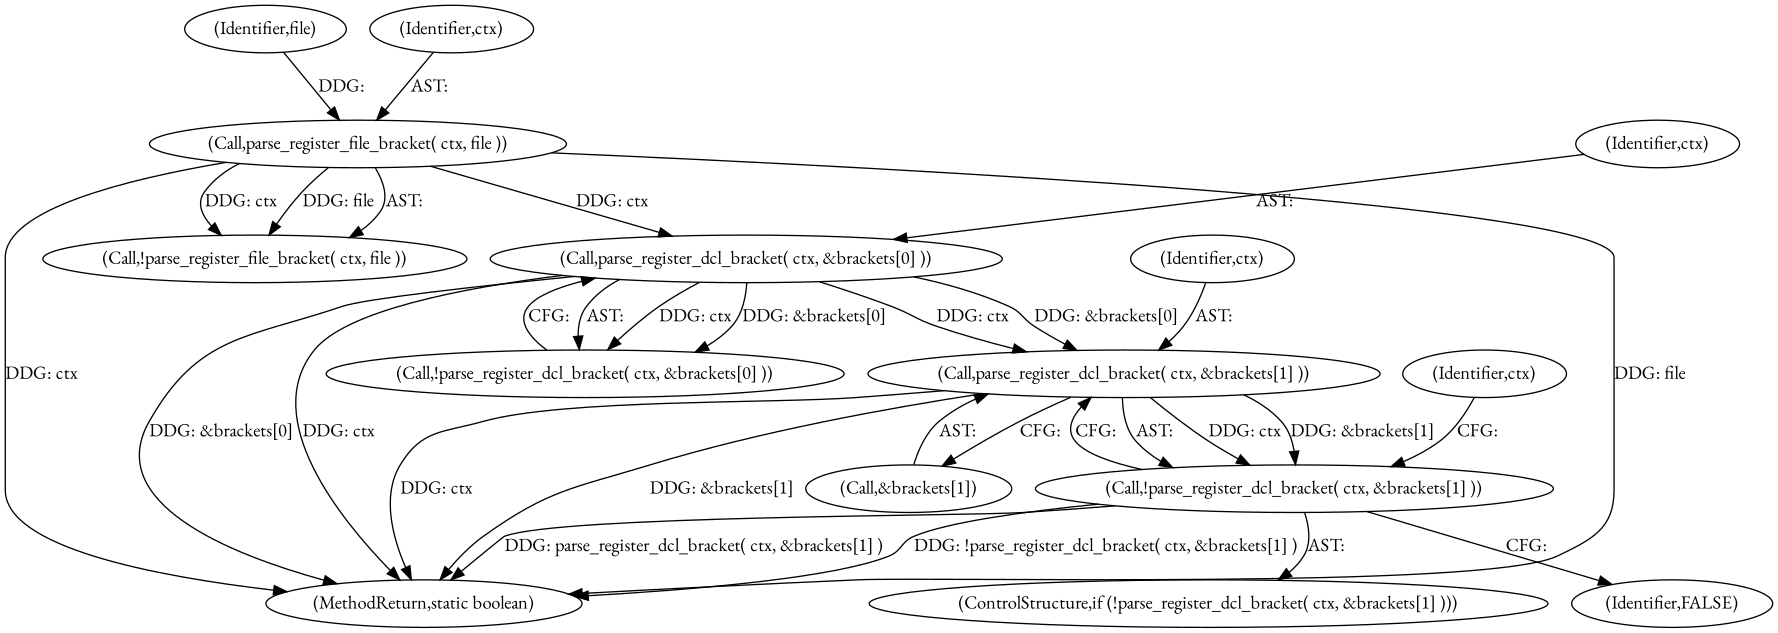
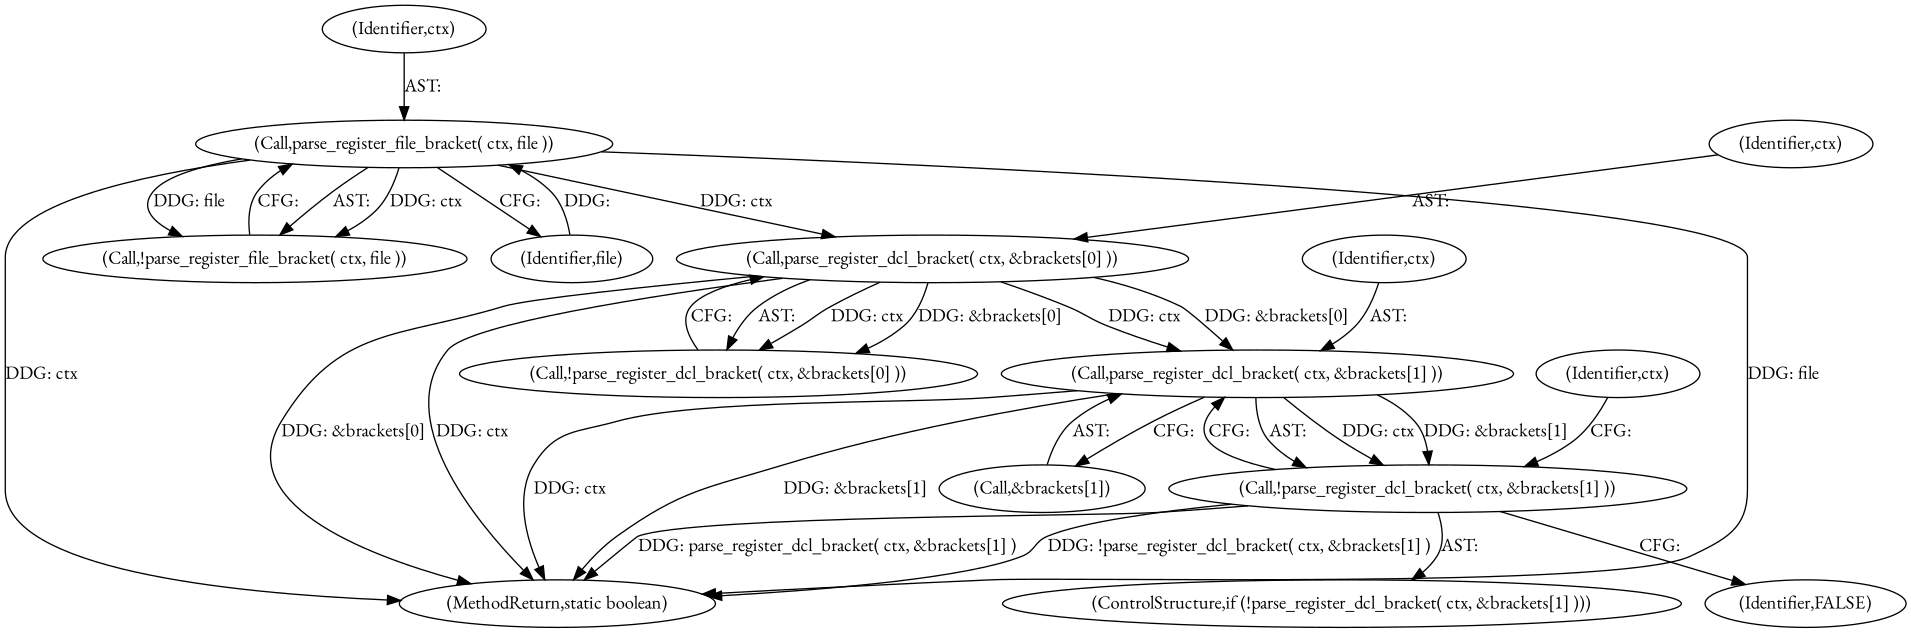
none -> (254, 197)
none -> (483, 198)
